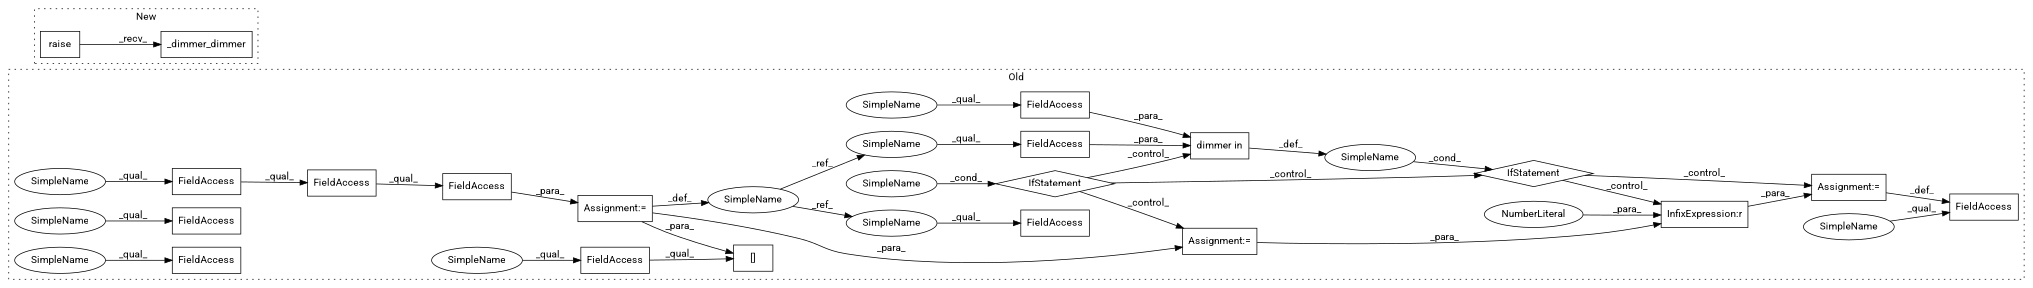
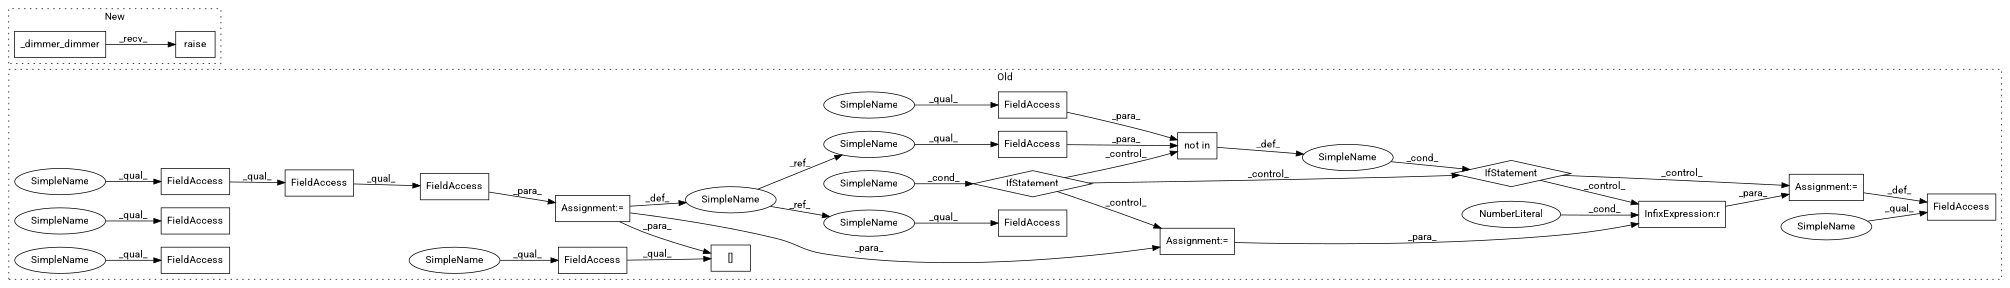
(117, 44) -> (137, 44)
(1220, 146) -> (1197, 146)
(1627, 210) -> (1605, 210)
